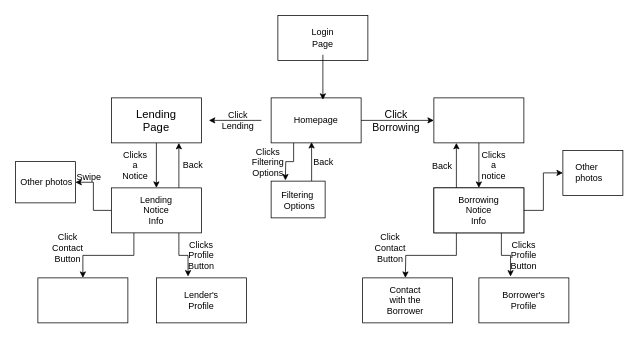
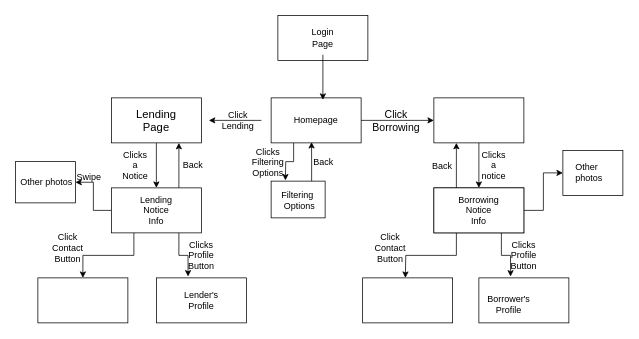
(405, 300) -> none
(524, 300) -> (509, 304)
